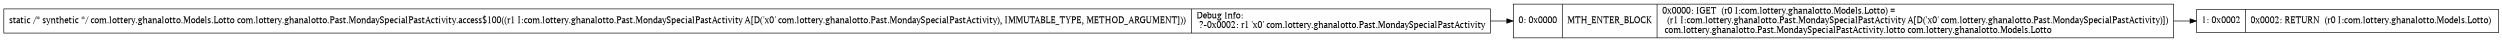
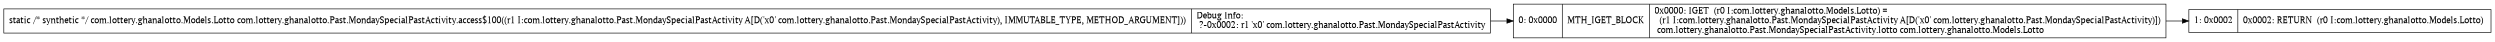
(1610, 21) -> (1606, 21)
